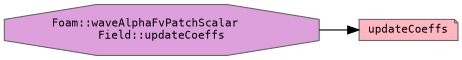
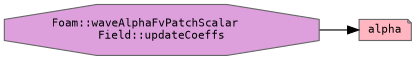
(409, 30) -> (385, 30)
